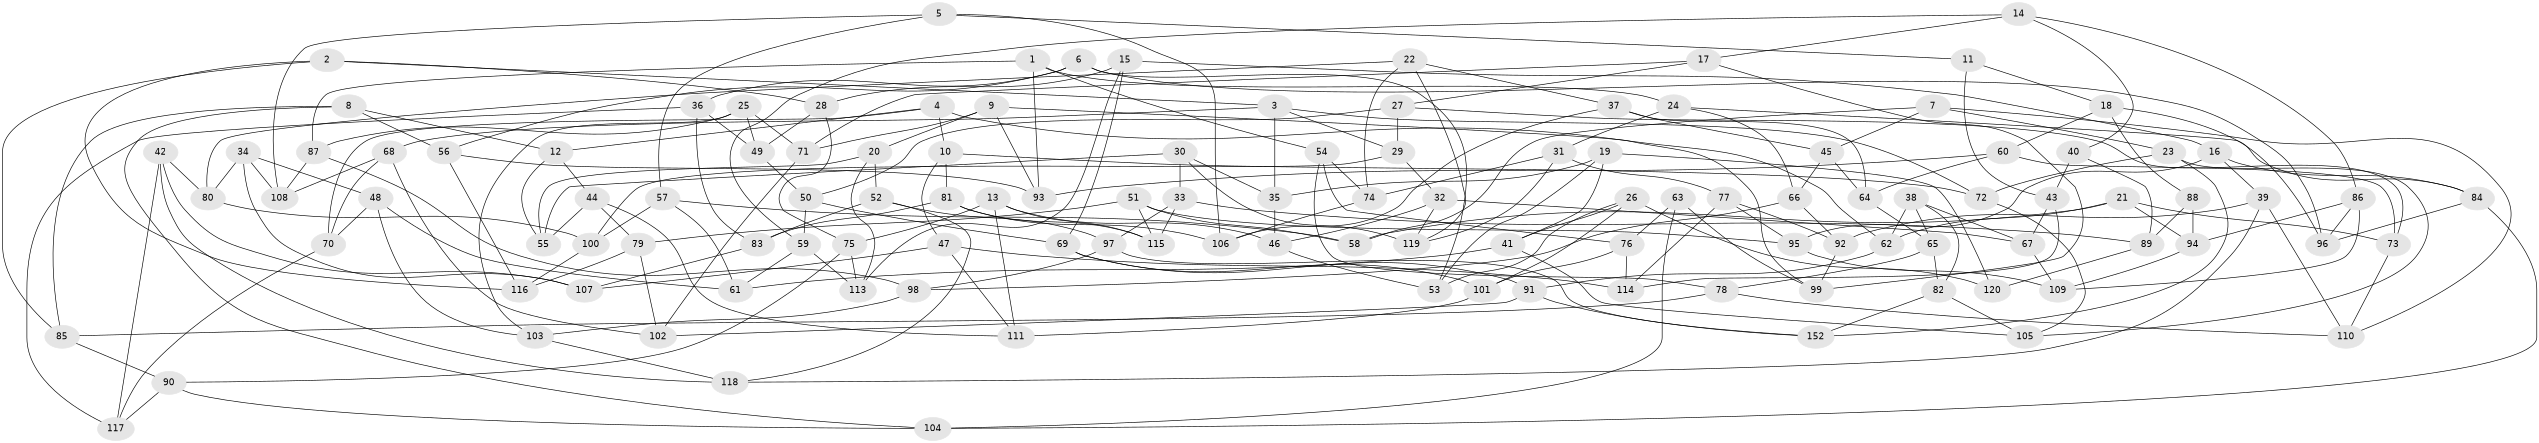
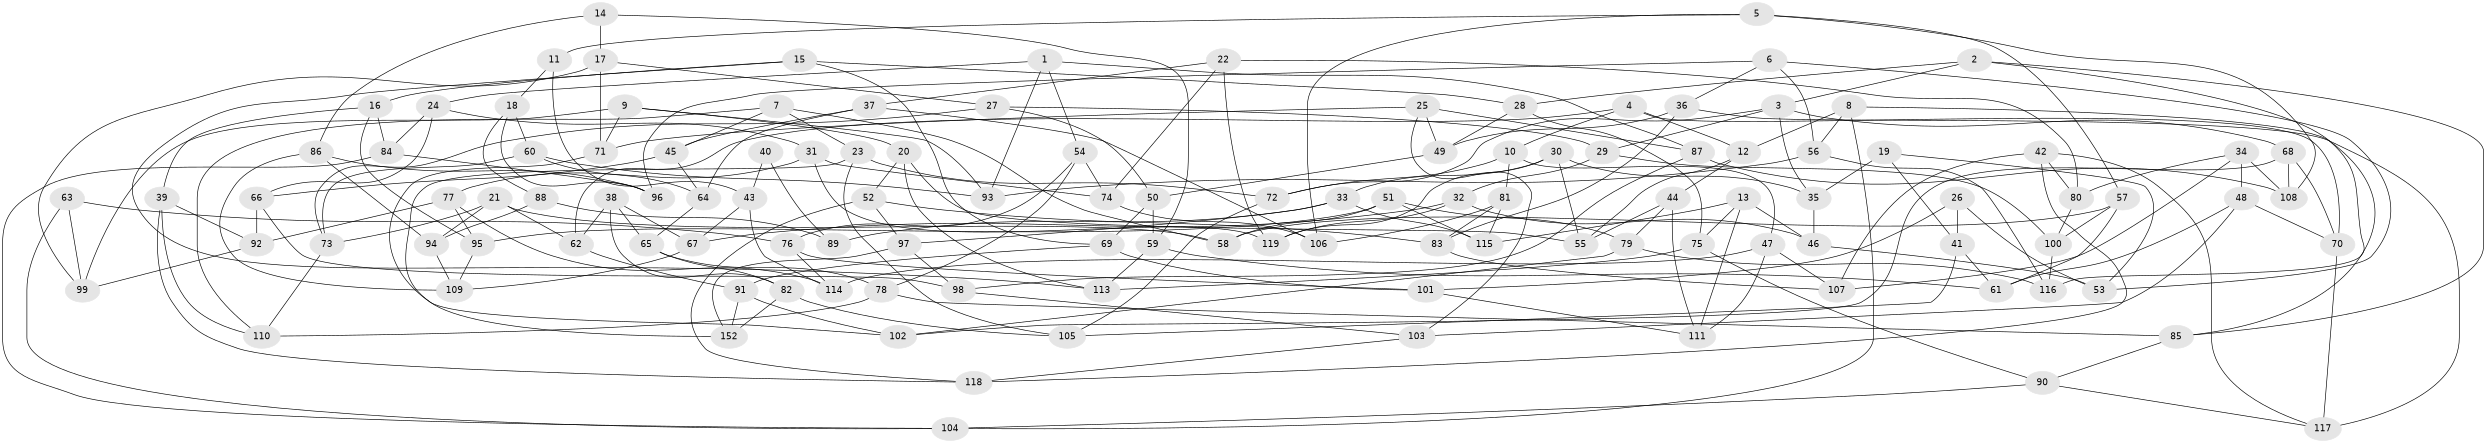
(2116, 75) -> none
(1993, 291) -> none
